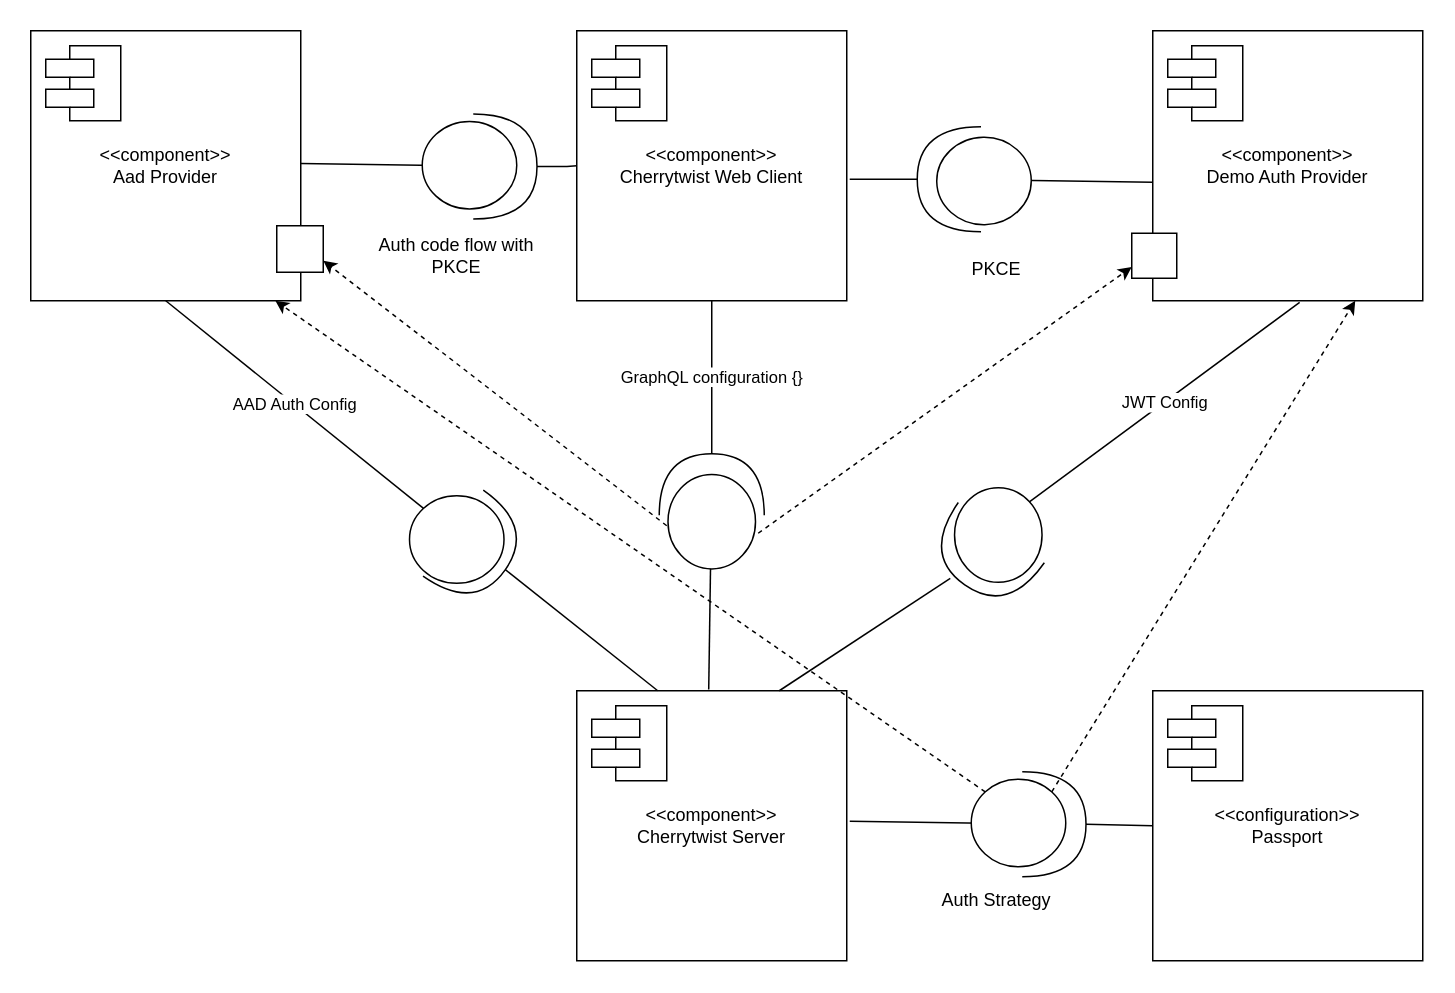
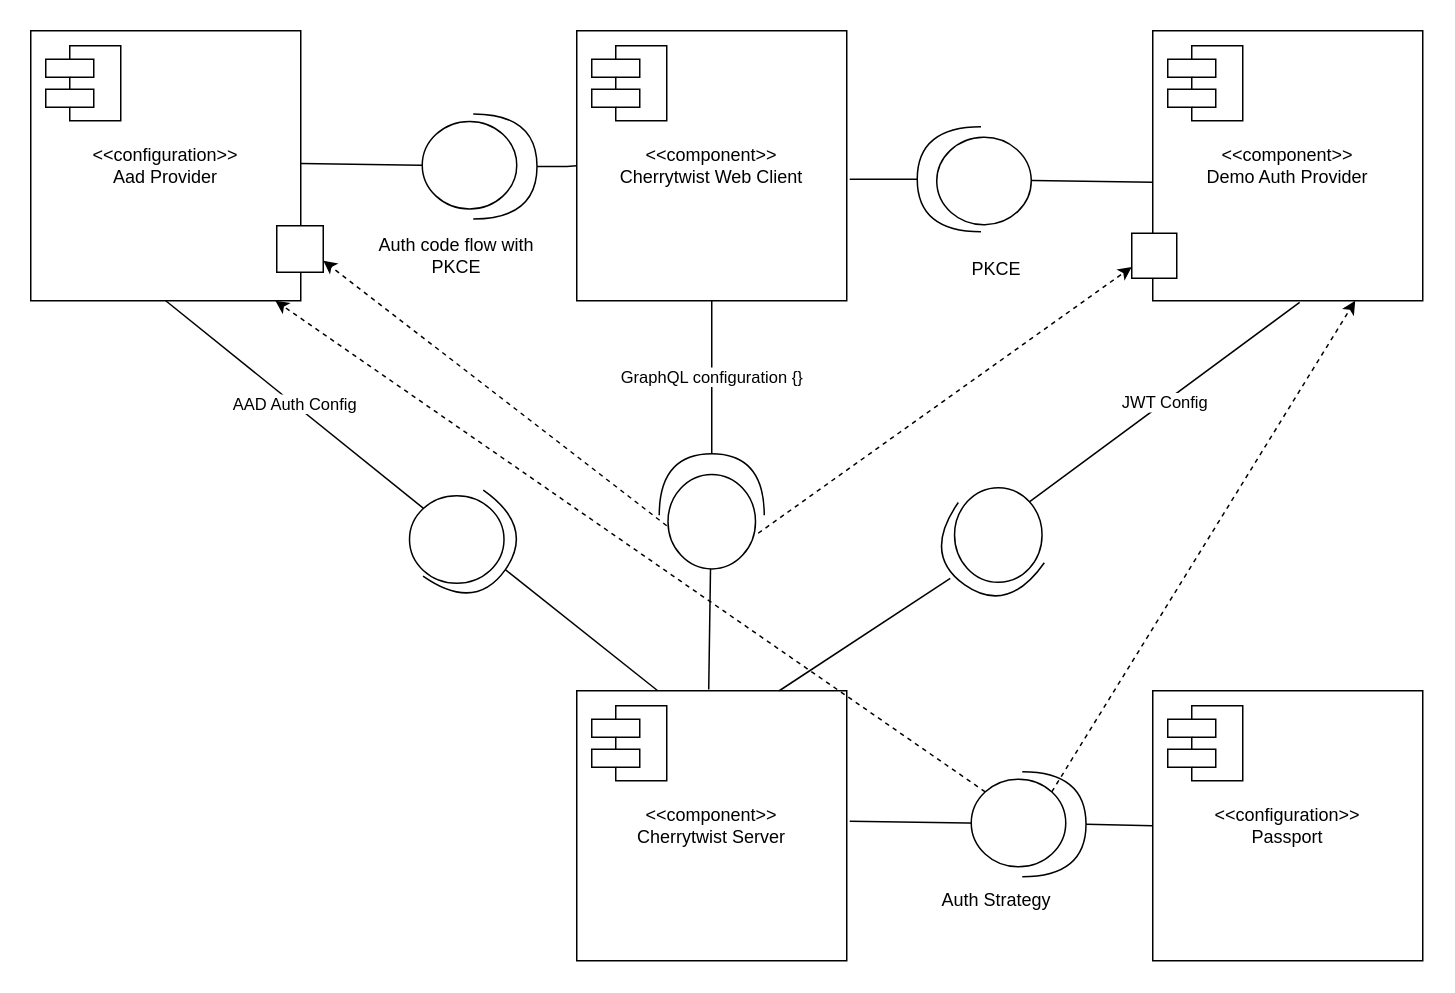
(166, 166) -> (166, 166)
